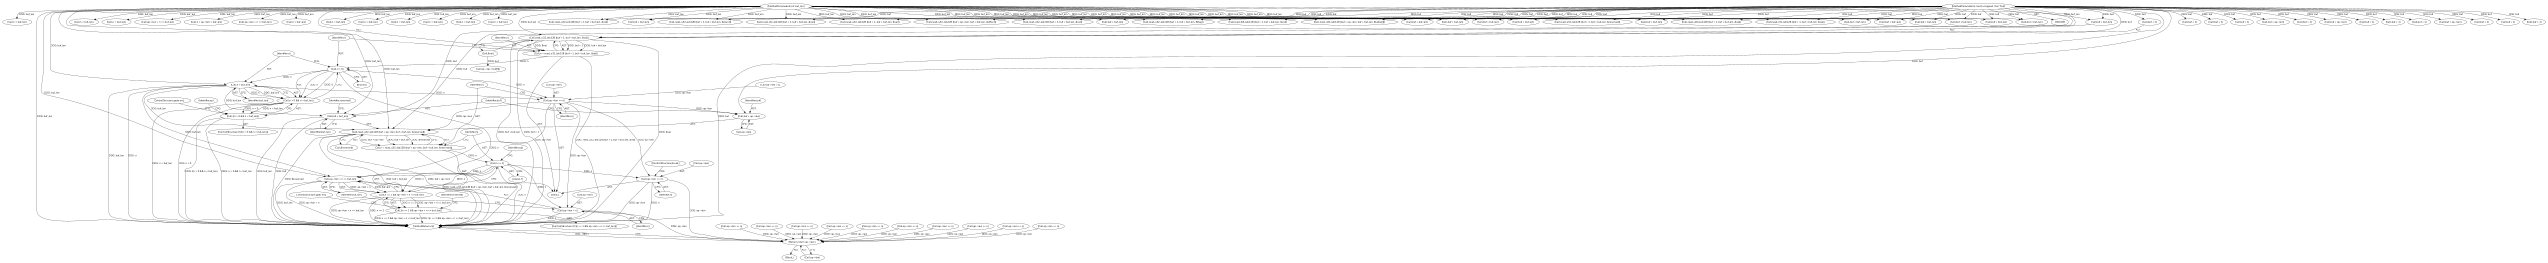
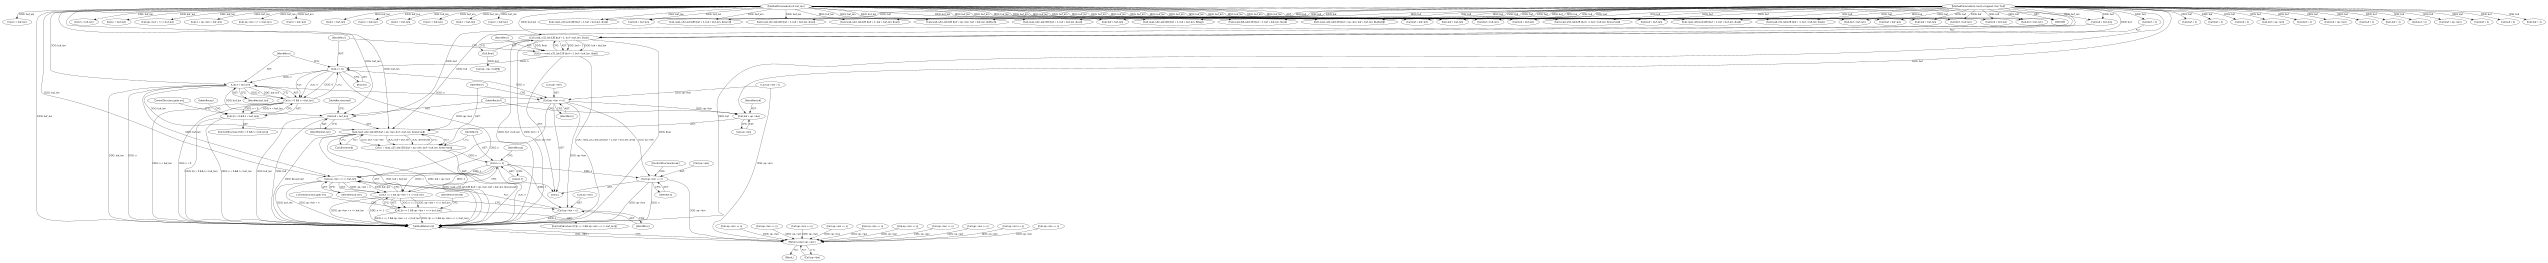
(358, 13) -> (1277, 12)
(680, 233) -> (740, 197)
